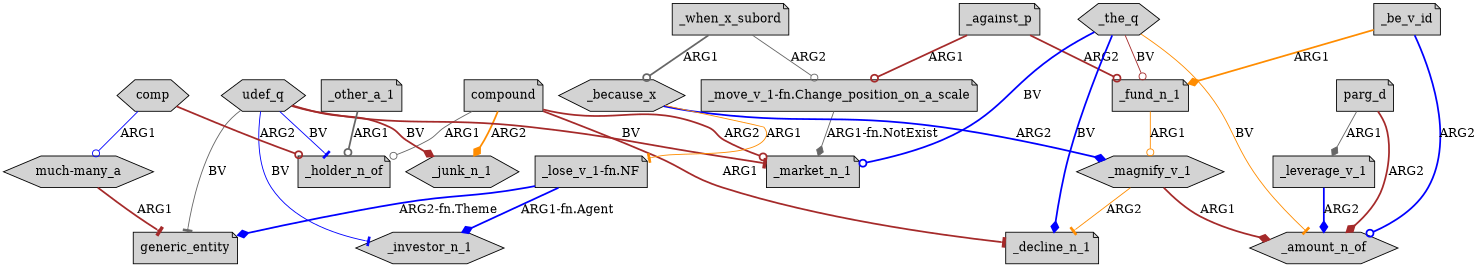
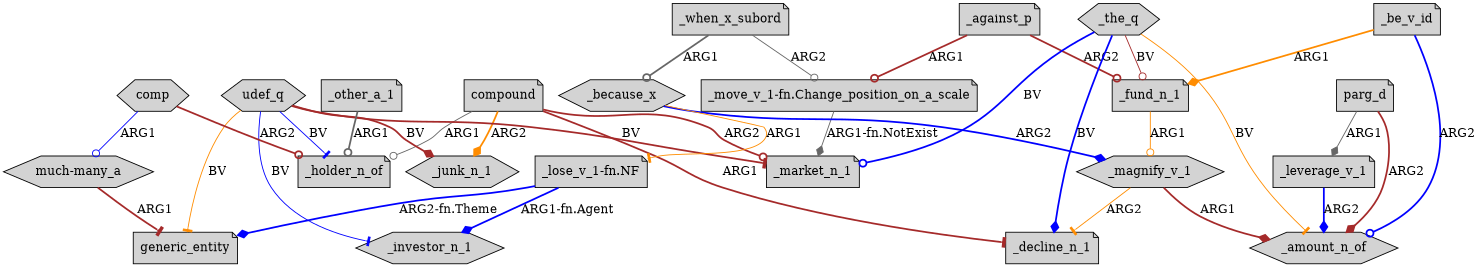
(205, 164) -> (205, 164)
